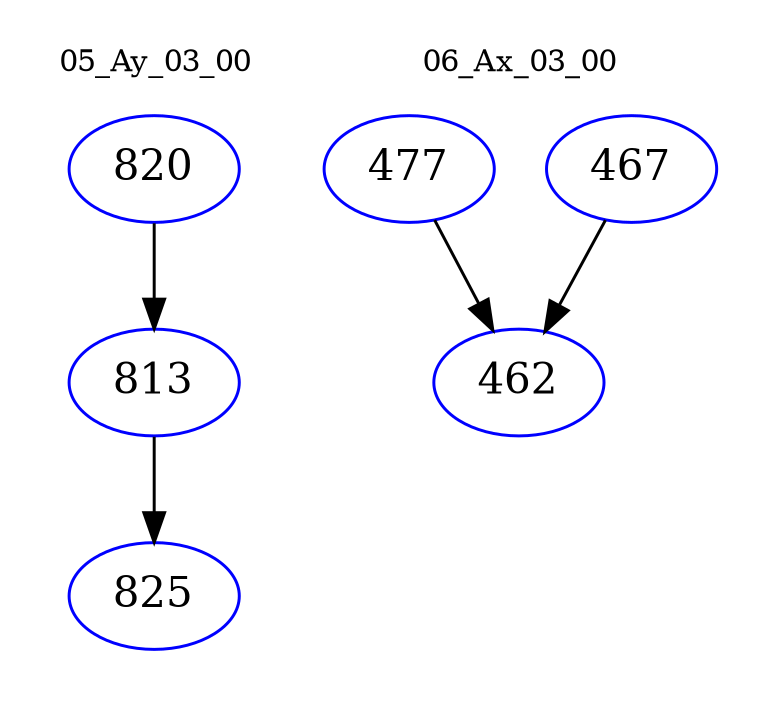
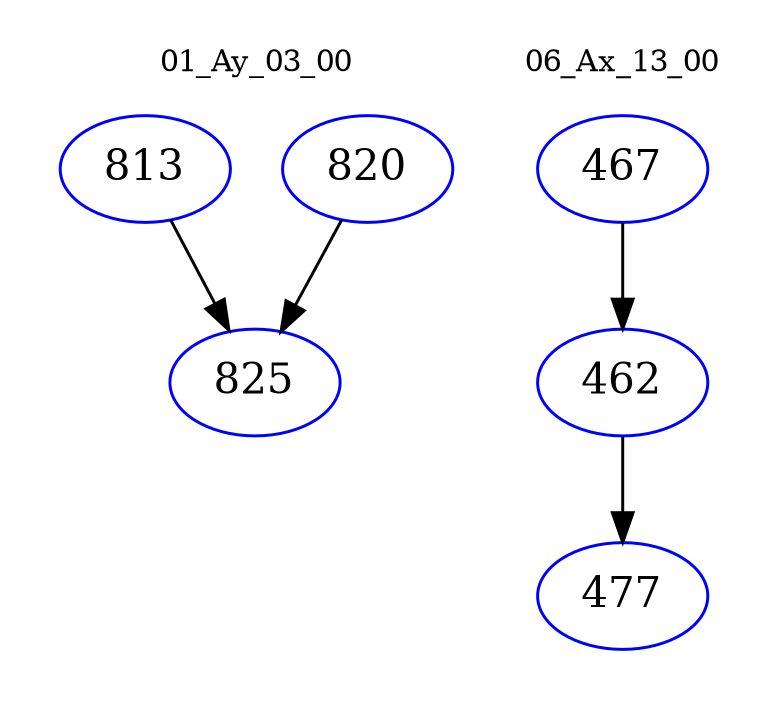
(156, 64) -> (256, 64)
(520, 64) -> (623, 64)
(154, 261) -> (319, 262)
(457, 262) -> (623, 475)
